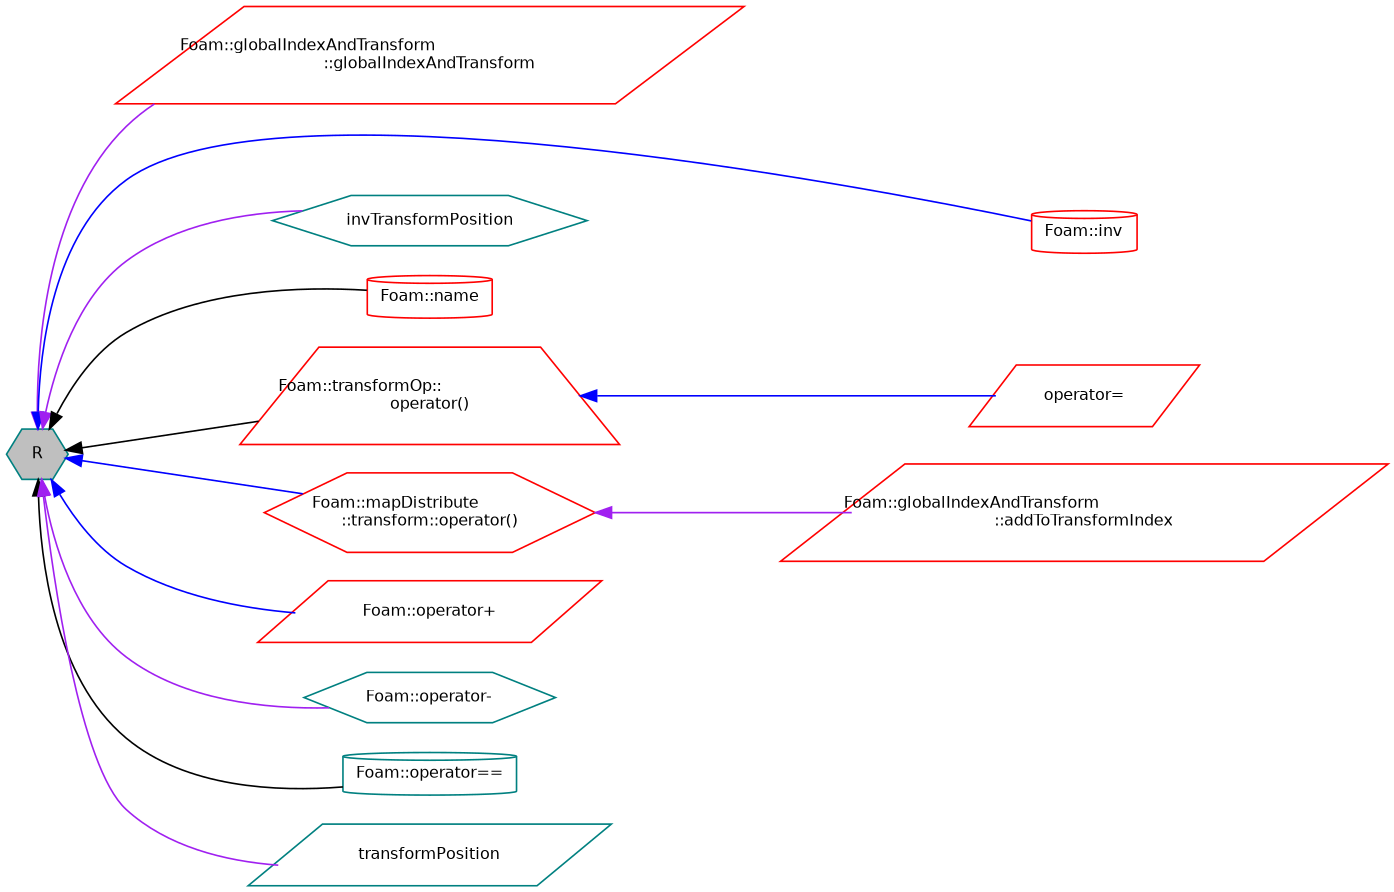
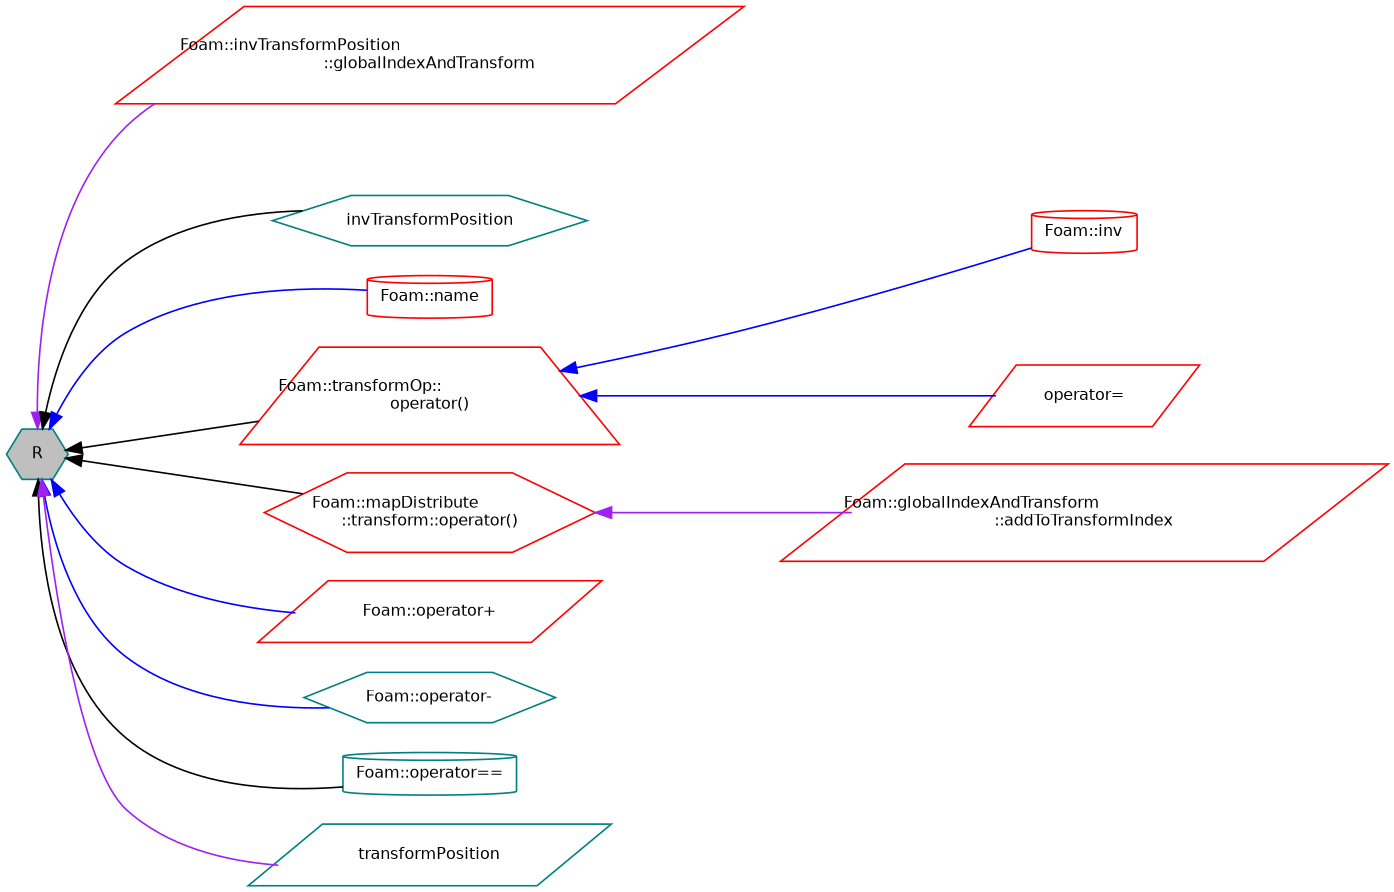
(430, 55) -> (430, 55)
(450, 138) -> (806, 314)
(131, 258) -> (131, 258)
(191, 306) -> (191, 306)
(192, 477) -> (192, 477)
(138, 665) -> (138, 665)
